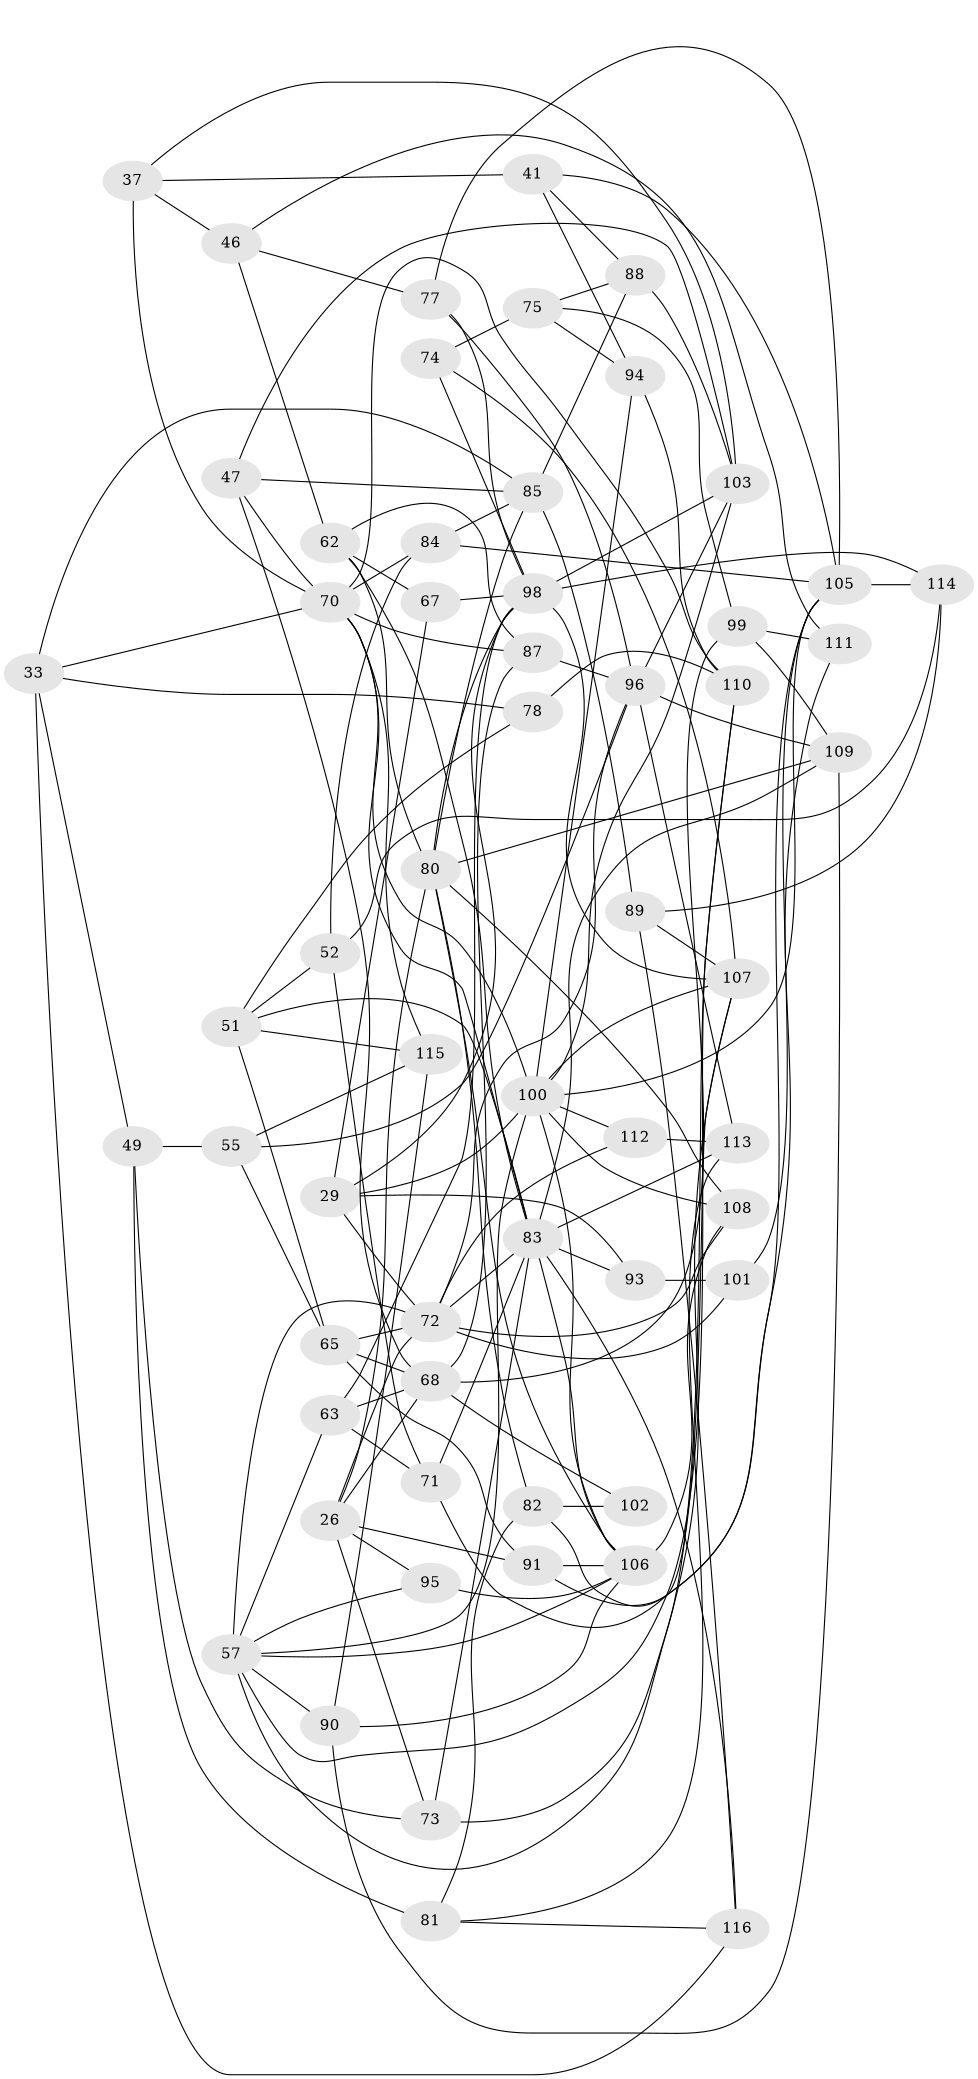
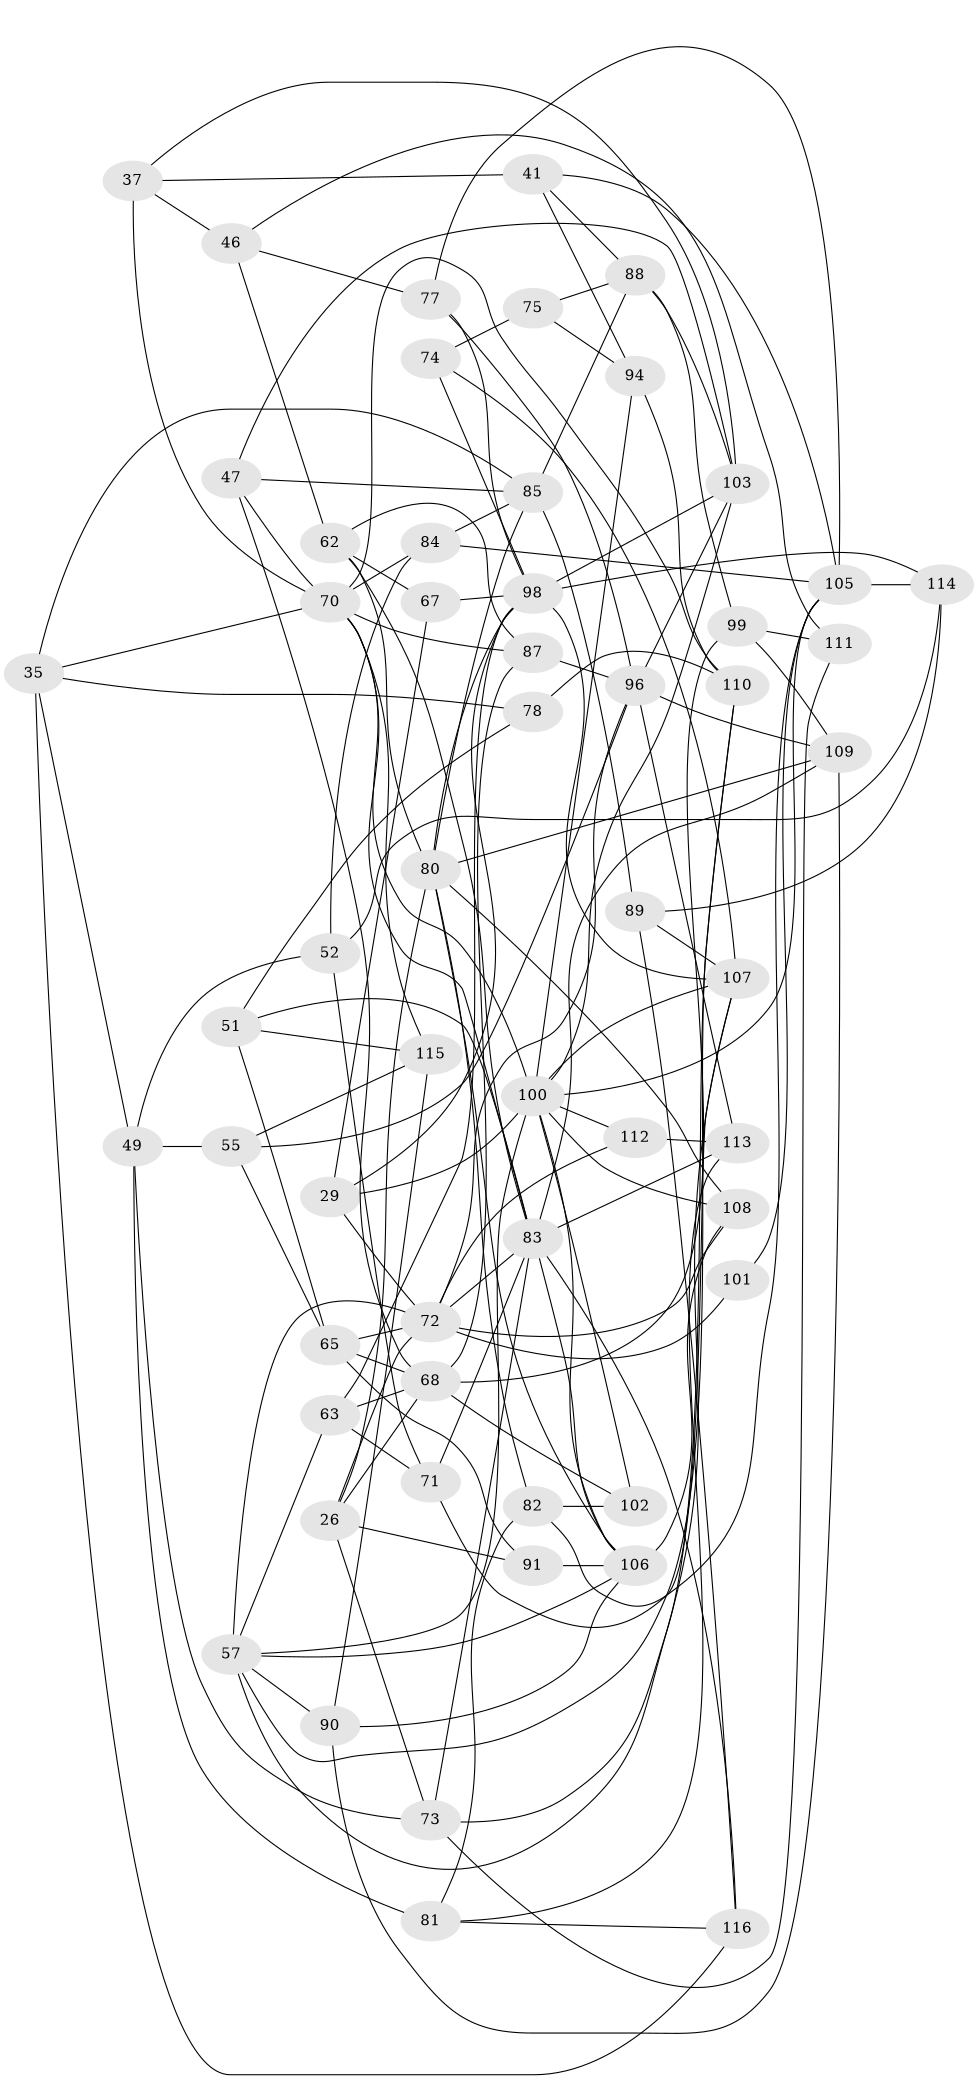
(699, 418) -> (696, 447)
(34, 674) -> (34, 674)
(281, 990) -> (189, 1011)
(785, 1202) -> (800, 1498)
(635, 1280) -> none
none -> (587, 1301)
(431, 1583) -> none
